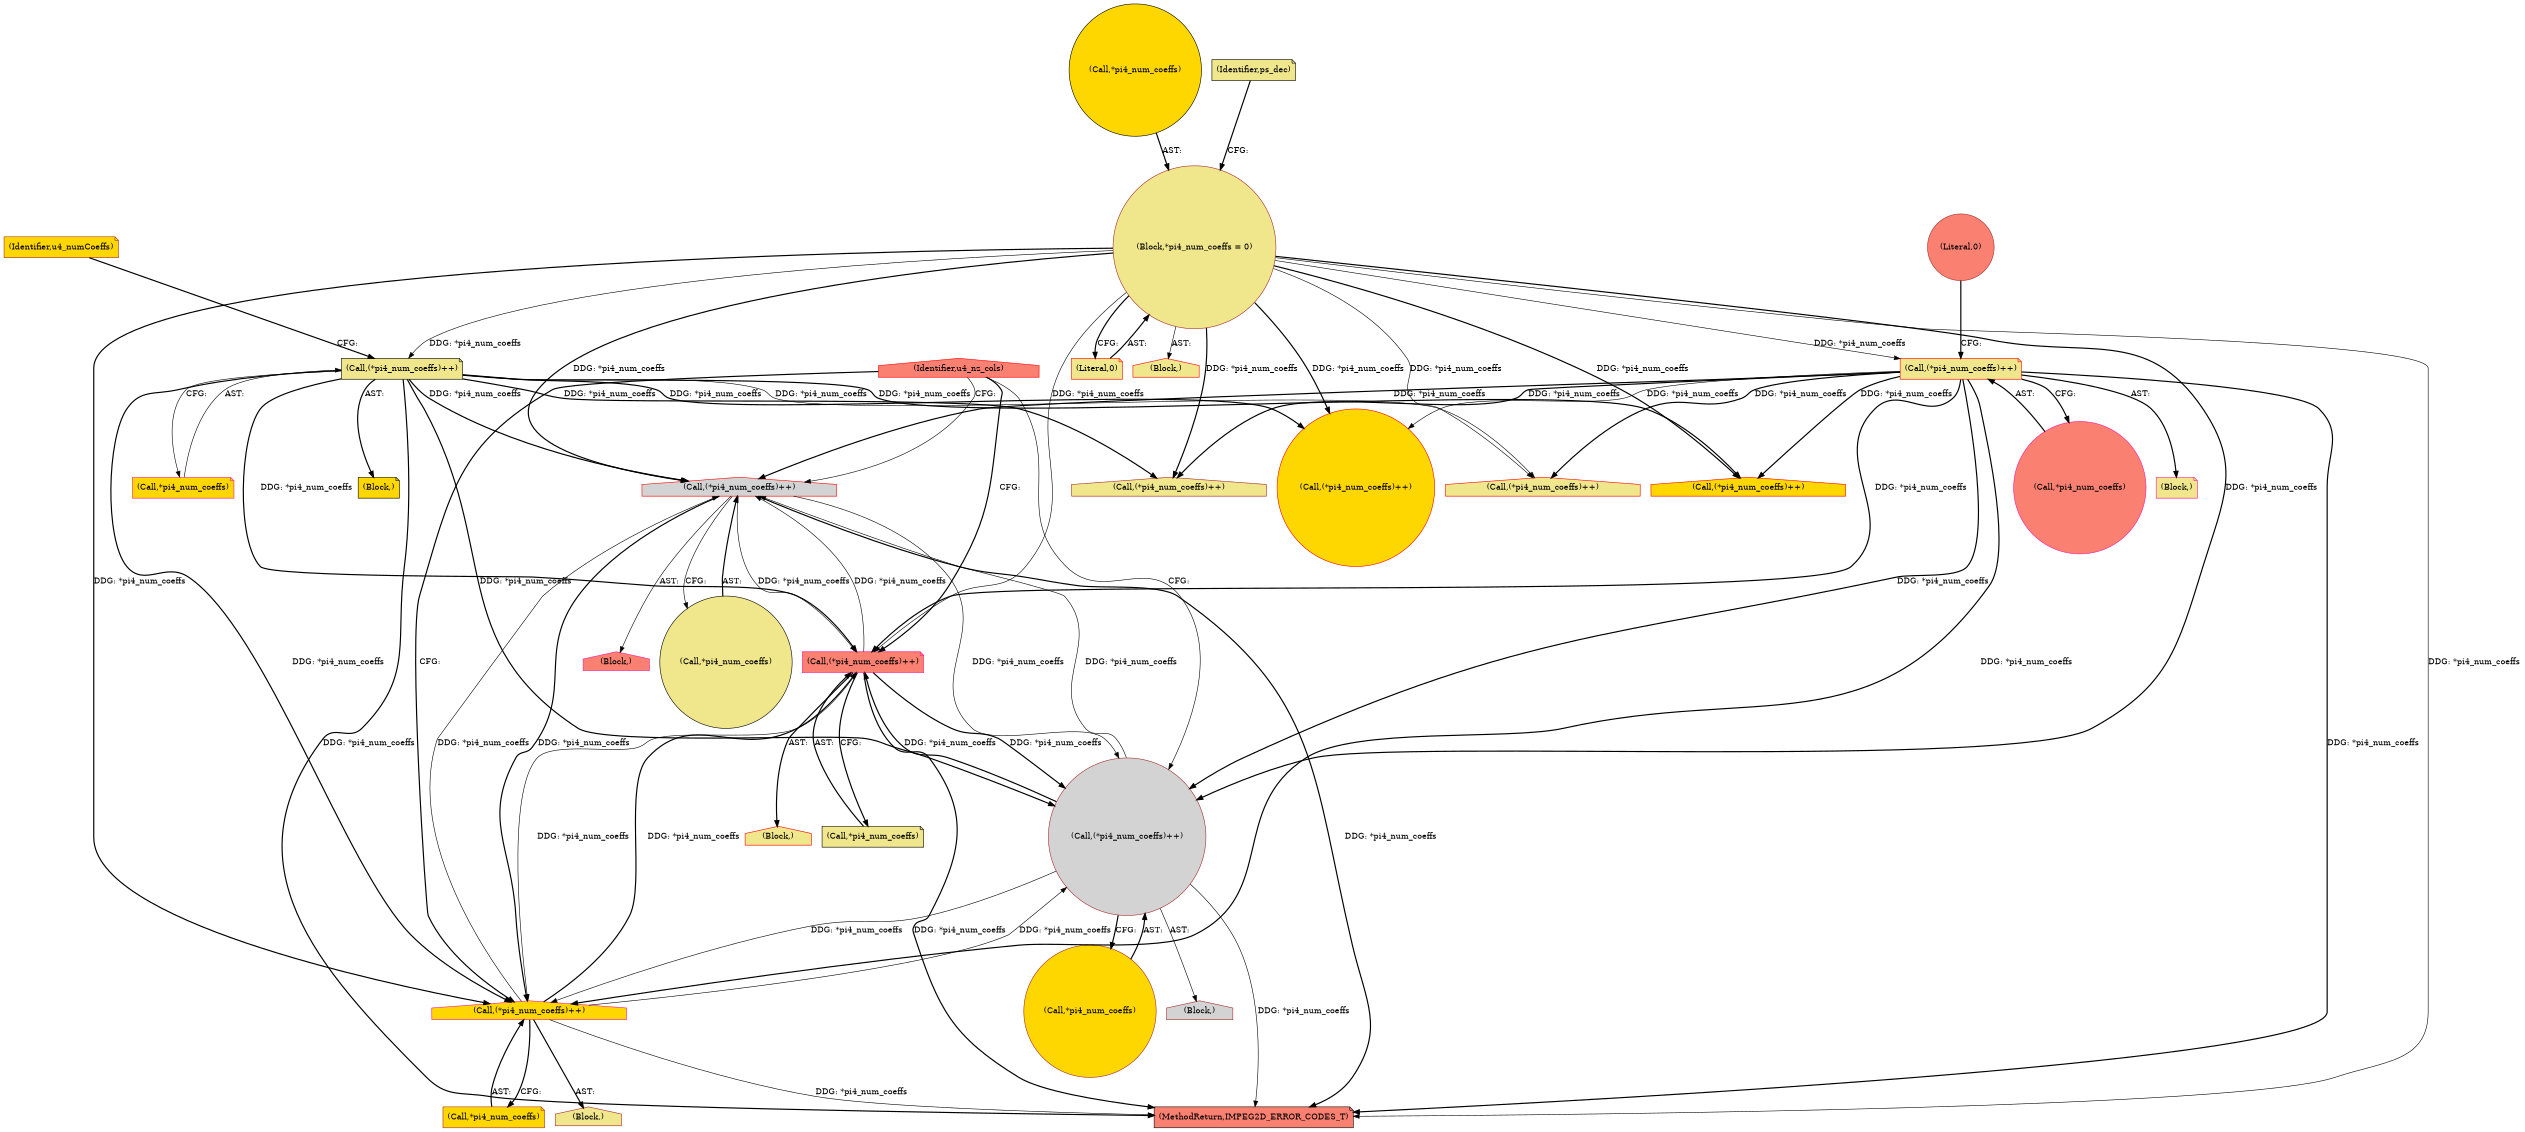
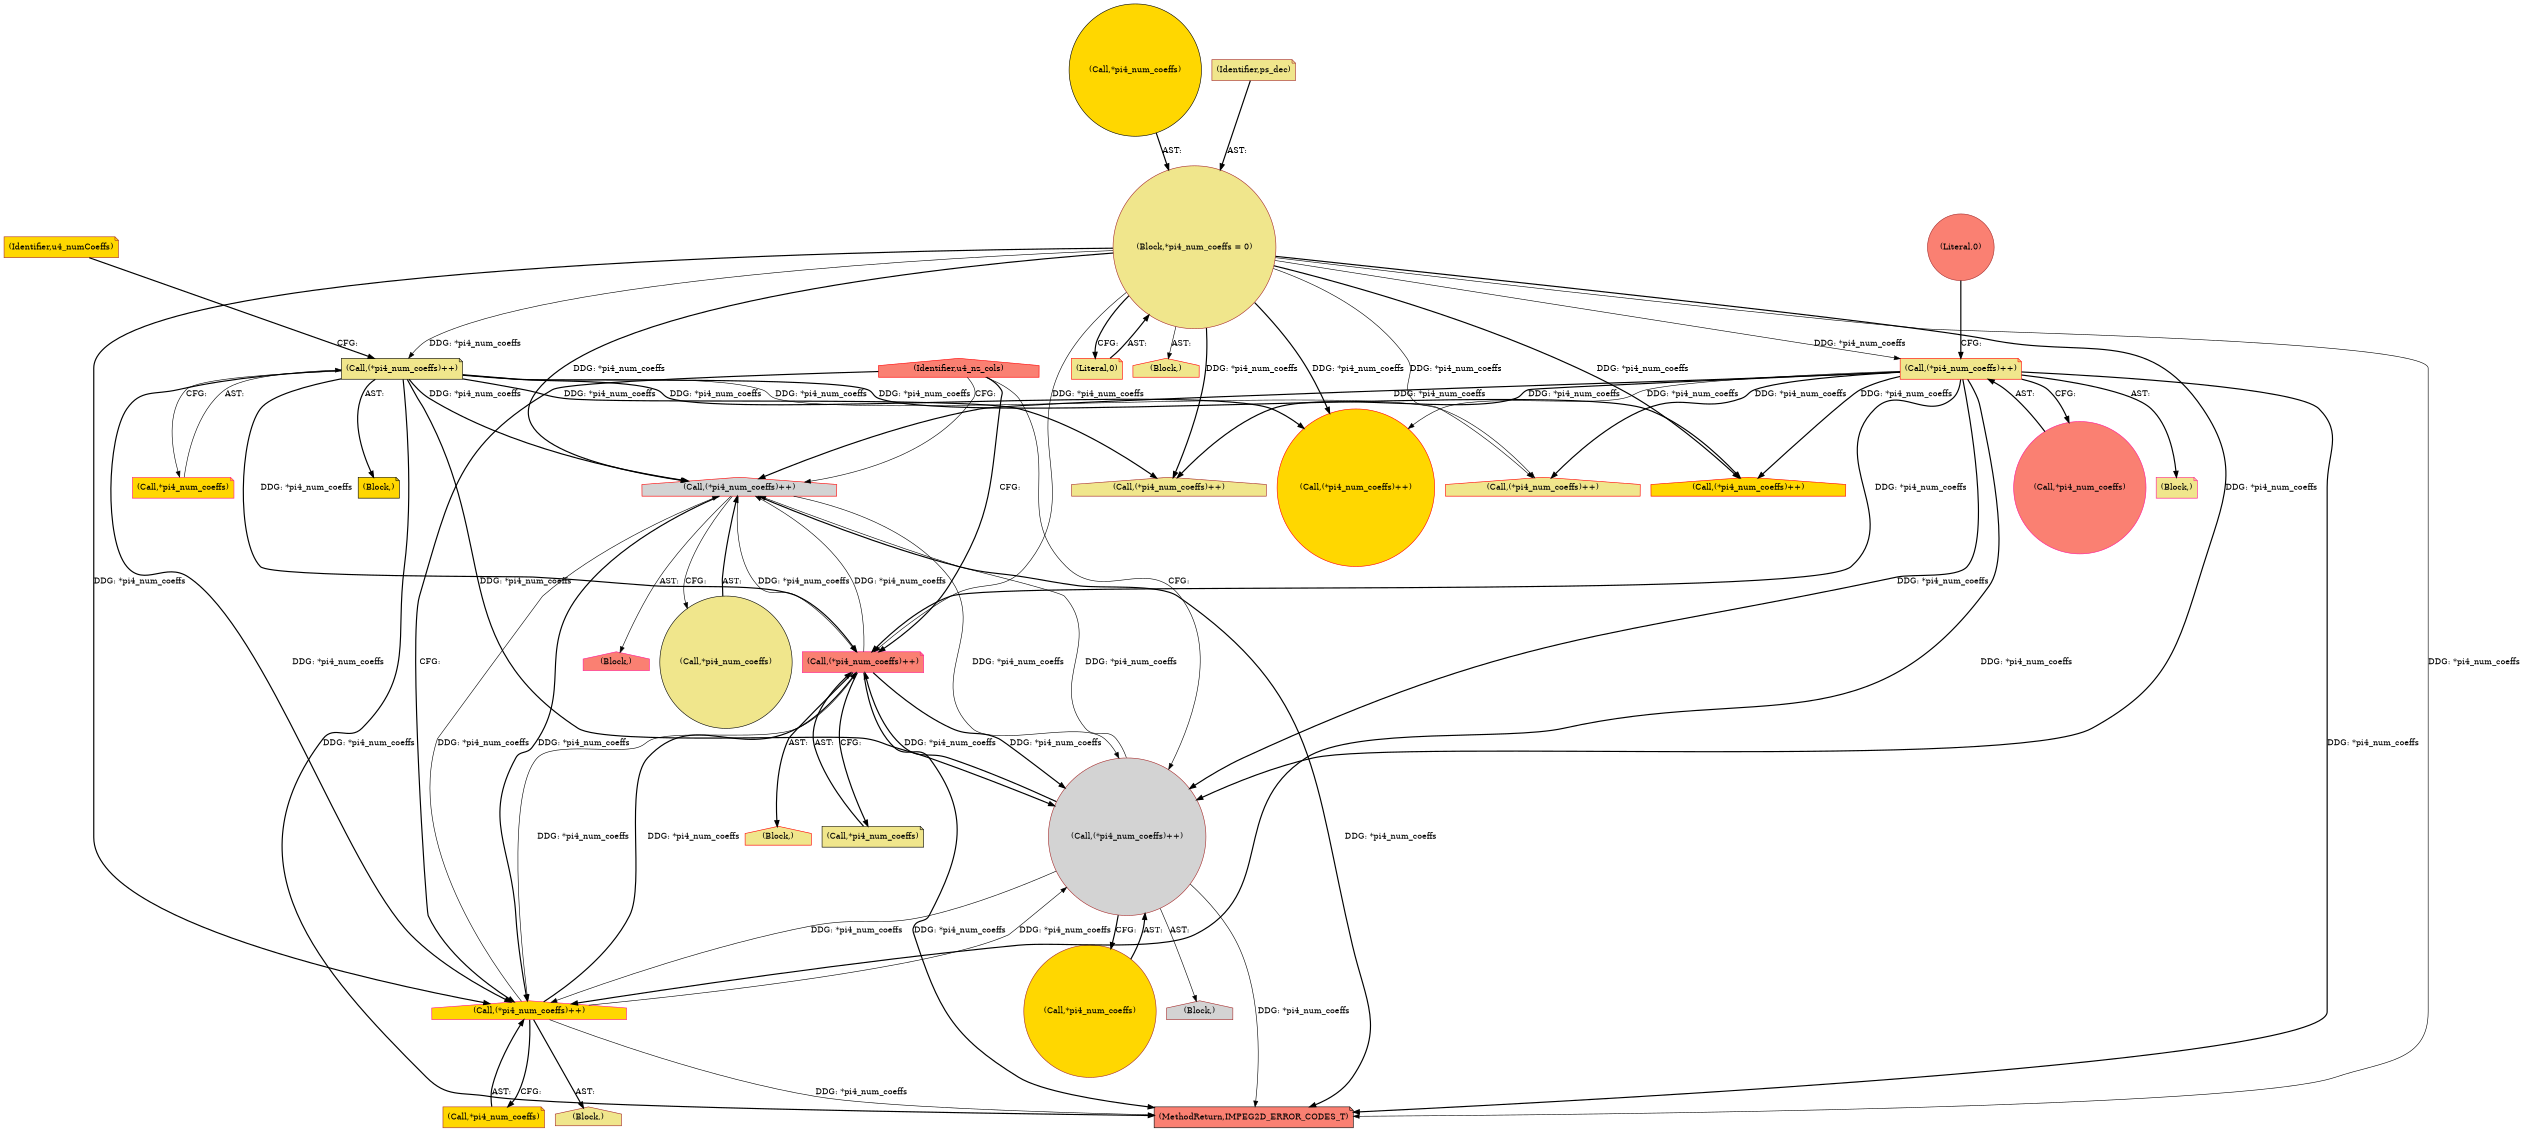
(1254, 70) -> (1254, 70)
(1239, 151) -> (1239, 151)
